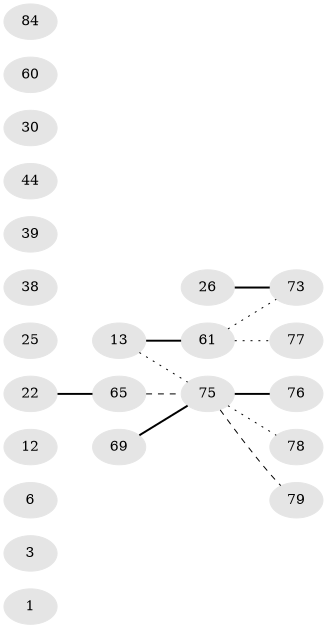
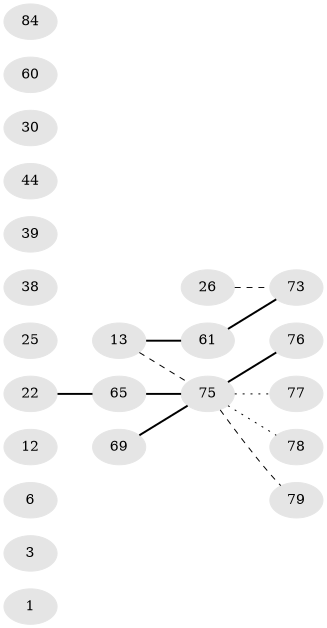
(252, 288) -> (252, 288)
(252, 314) -> (252, 314)
(252, 341) -> (252, 394)
(163, 367) -> (163, 367)
(164, 394) -> (164, 394)
